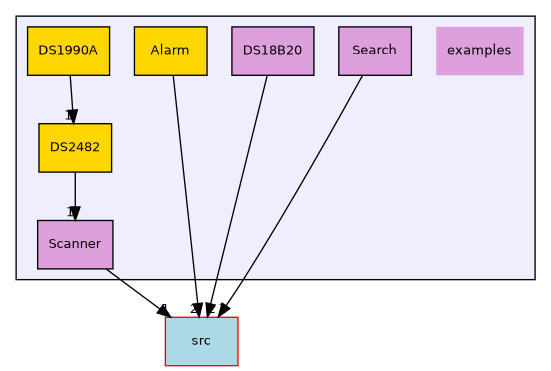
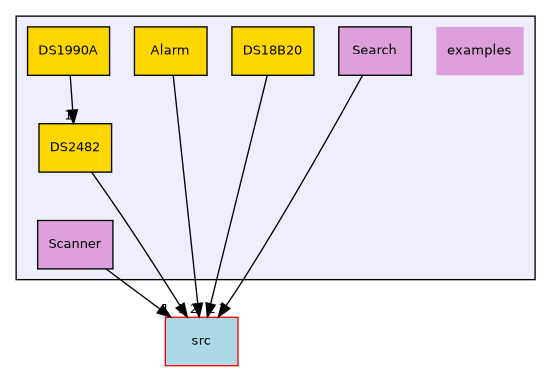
(273, 51) -> (273, 51)
(75, 190) -> (137, 238)
